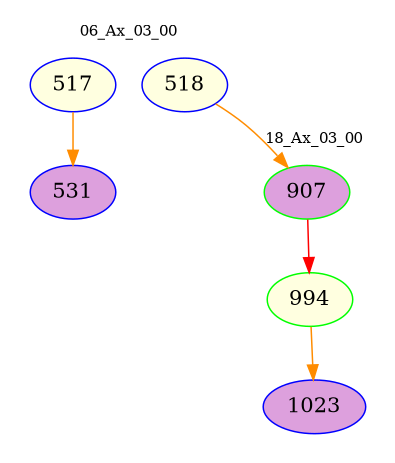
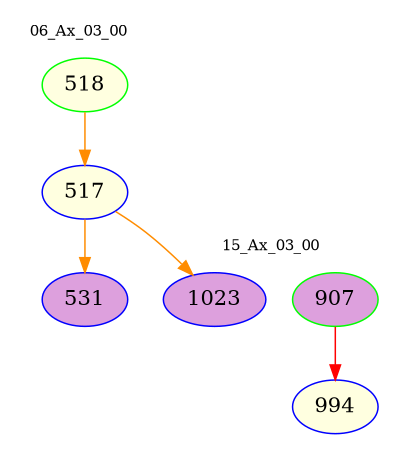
(185, 85) -> (85, 85)
(314, 139) -> (271, 247)
(262, 140) -> (85, 131)
(310, 300) -> (335, 407)
(312, 346) -> (161, 245)
